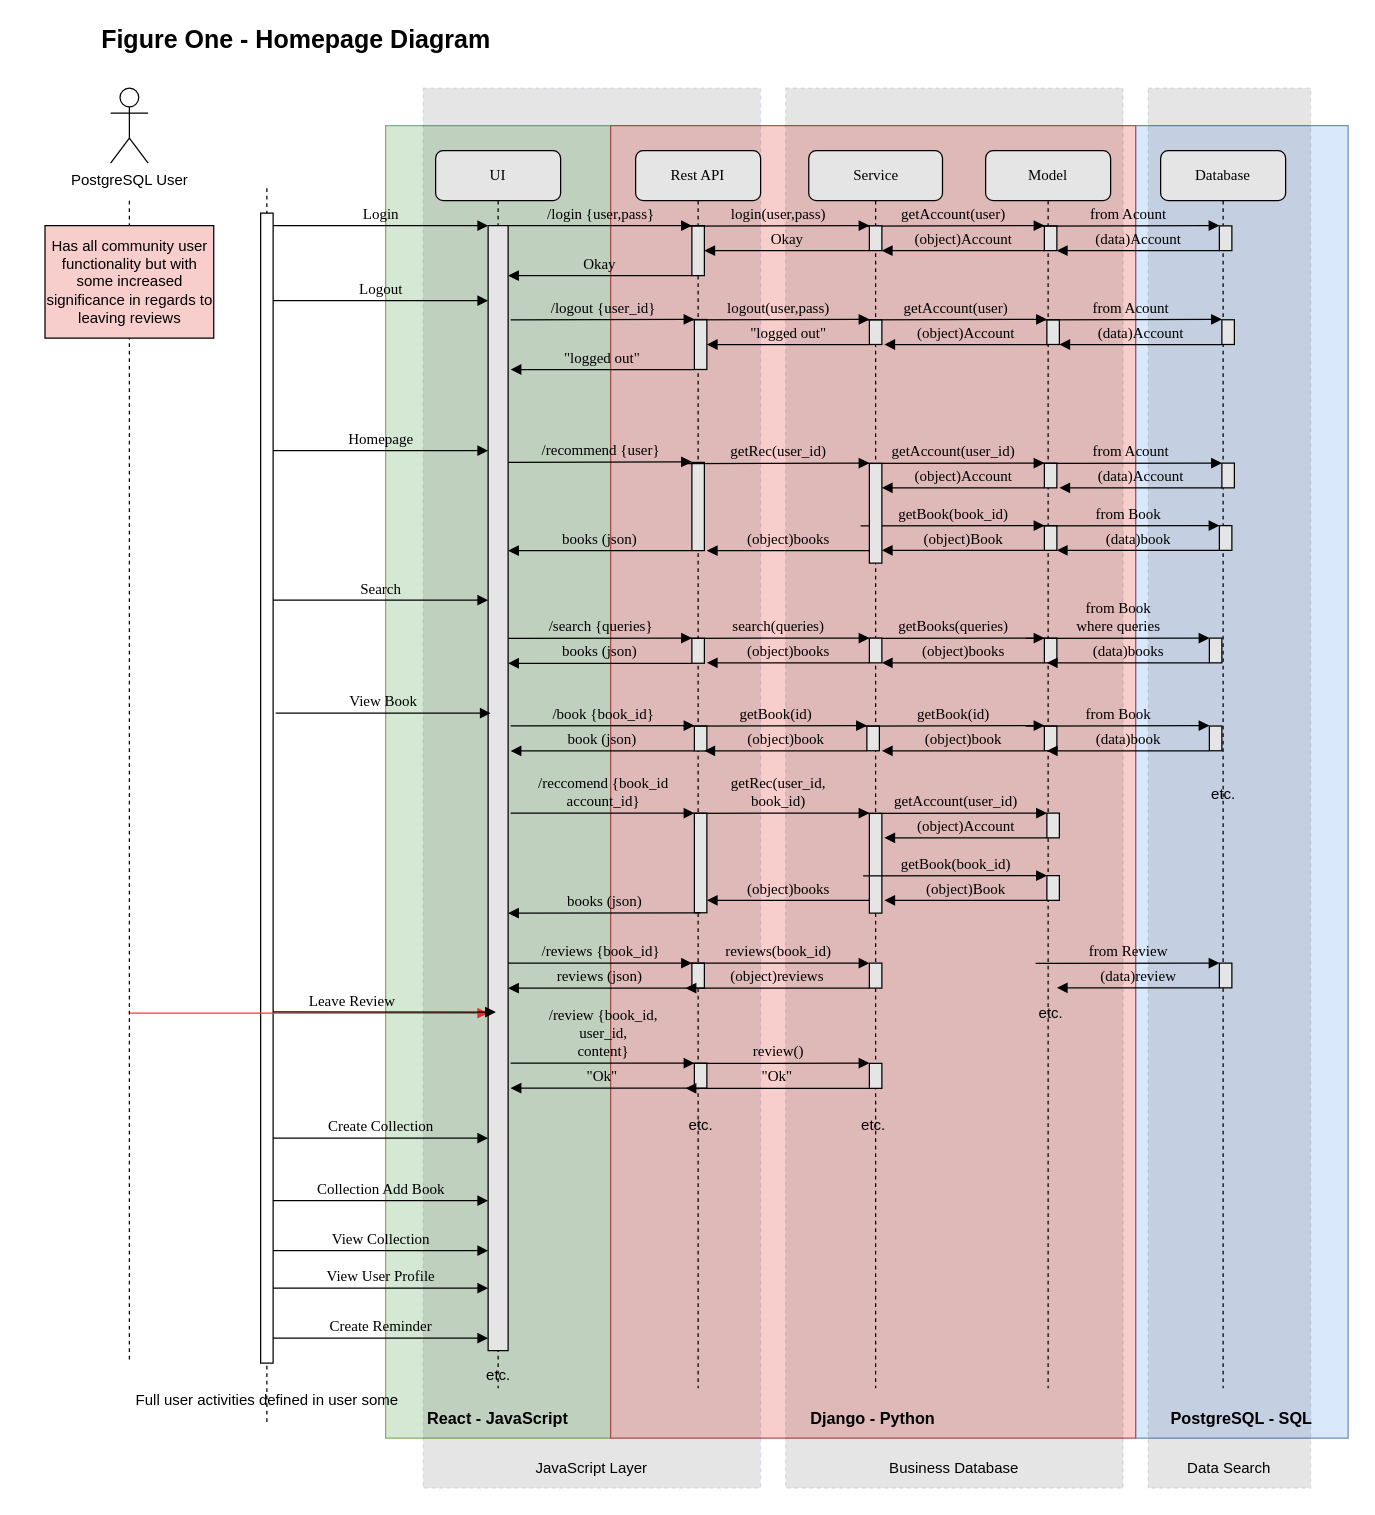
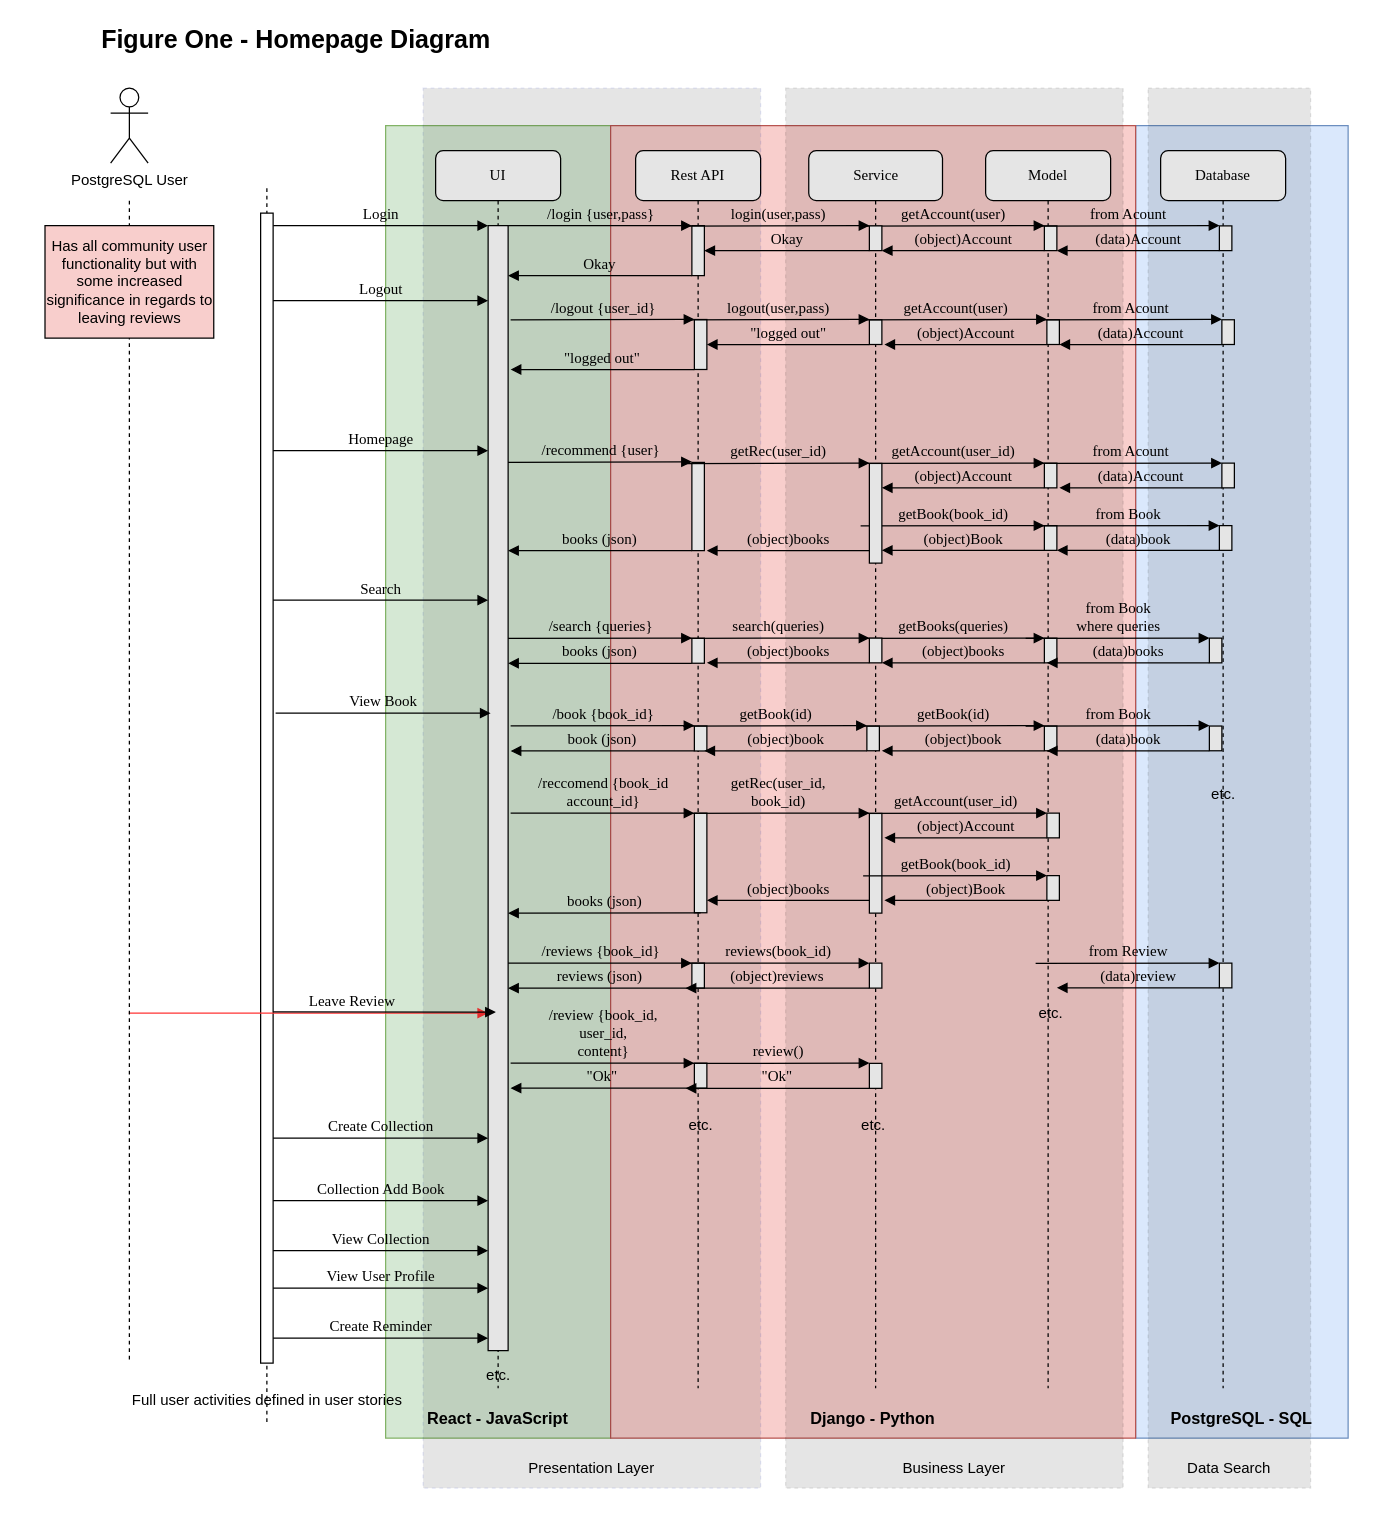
(268, 1401) -> (268, 1401)
(592, 1468) -> (592, 1468)
(954, 1468) -> (954, 1468)
